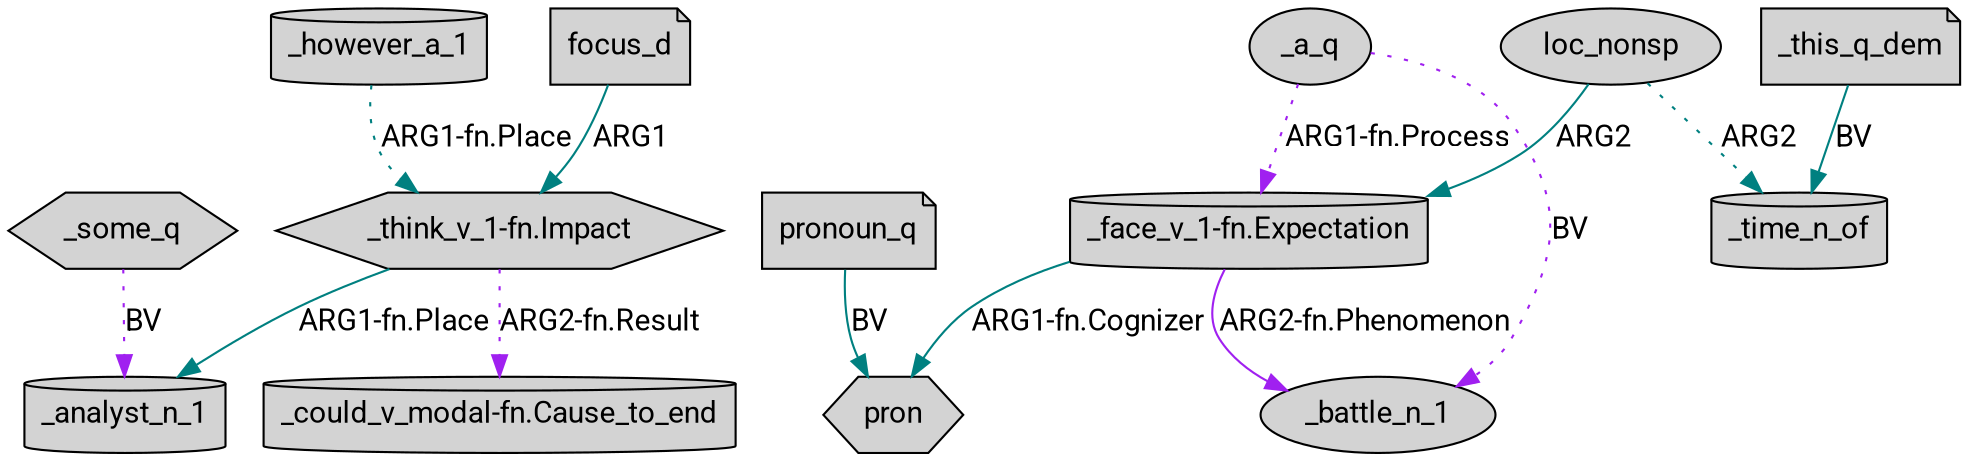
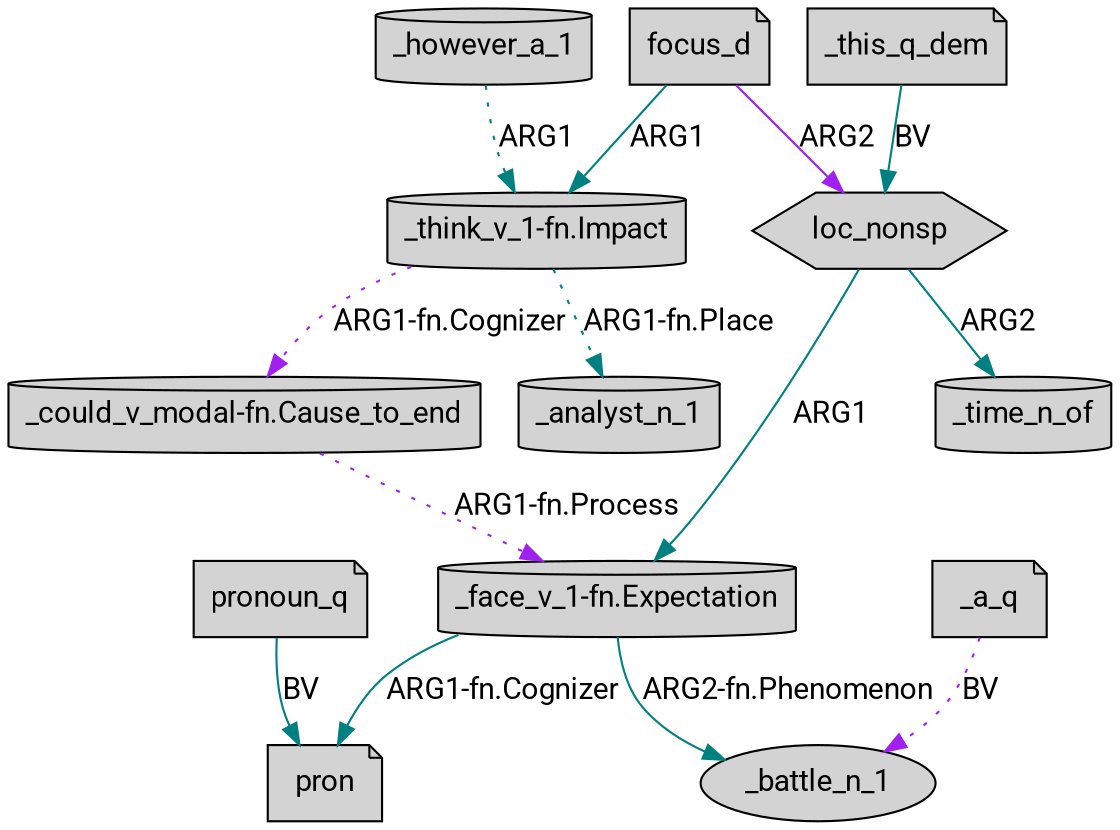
(1310, 47) -> (990, 599)
(1611, 47) -> (879, 231)
(1283, 128) -> (421, 502)
(1833, 128) -> (895, 128)
(1697, 130) -> (945, 314)
none -> (782, 131)
(477, 139) -> (537, 139)
(1594, 139) -> (831, 415)
(123, 231) -> none
(500, 231) -> (537, 231)
(290, 311) -> (573, 313)
(600, 323) -> (450, 323)
(1218, 335) -> (643, 708)
(893, 415) -> (325, 783)
